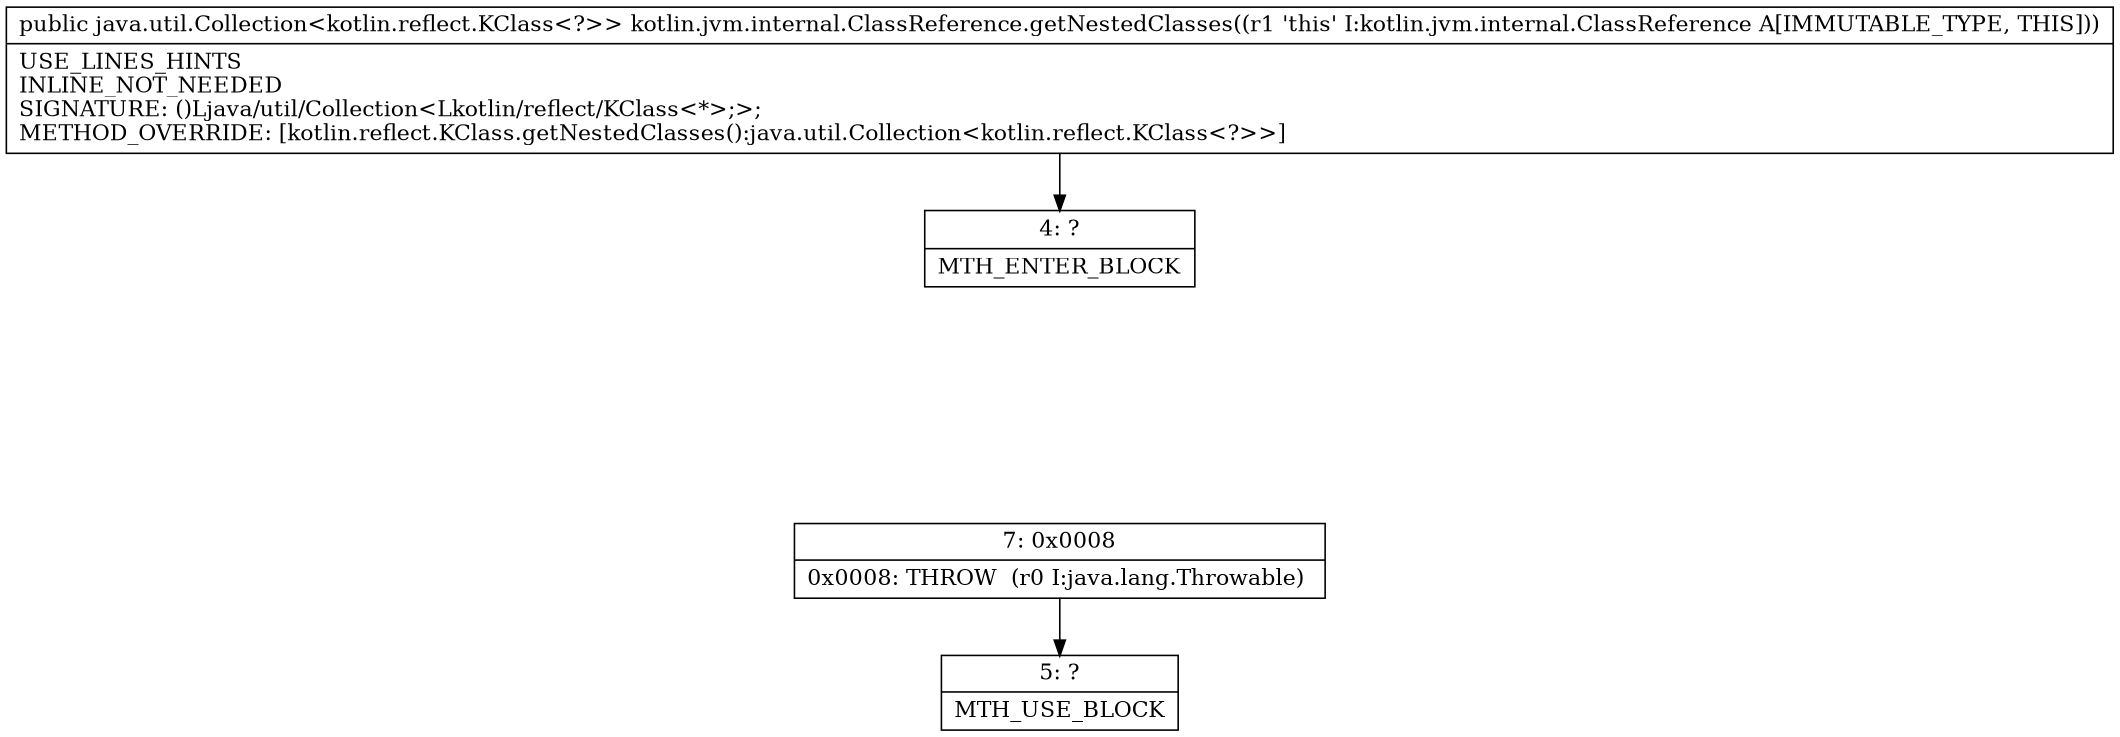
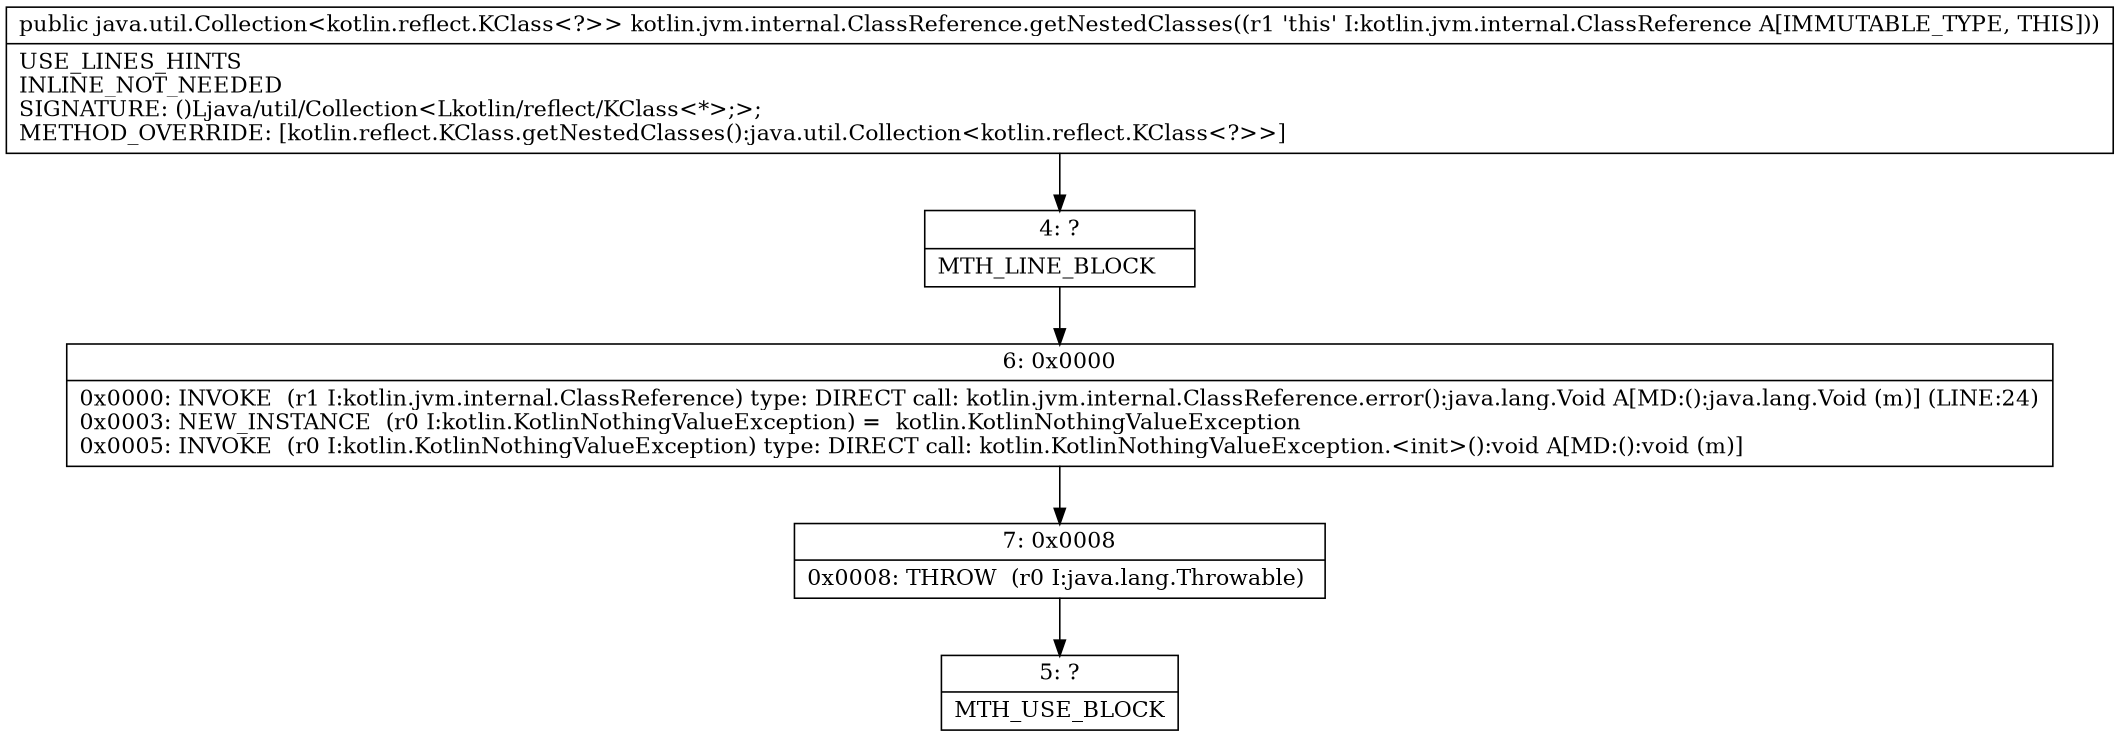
(1060, 267) -> (1047, 267)
none -> (1060, 405)
